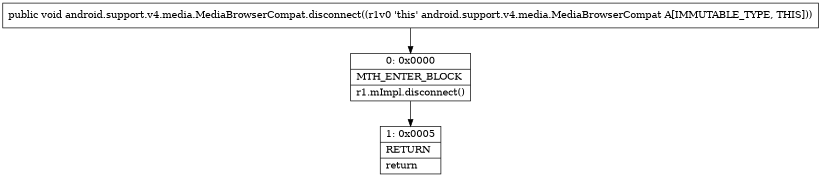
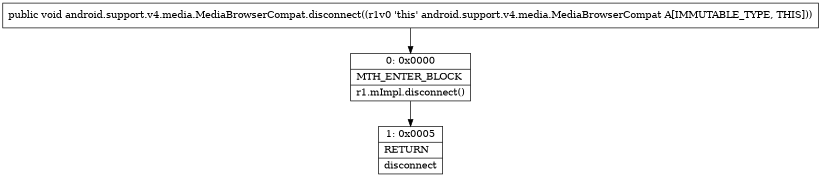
(402, 166) -> (411, 166)
